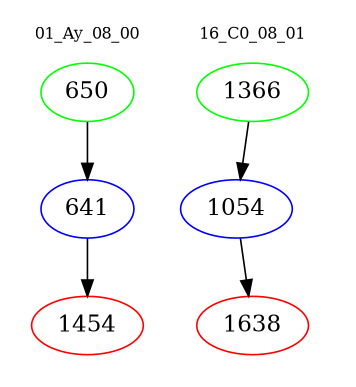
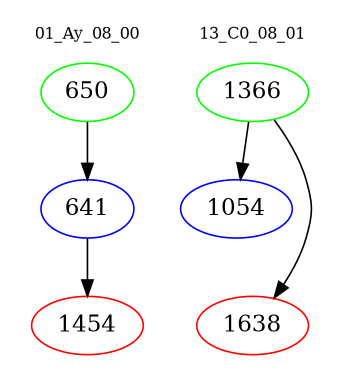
(253, 35) -> (253, 35)
(243, 259) -> (311, 201)
